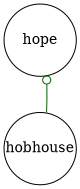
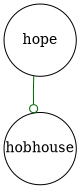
(47, 98) -> (33, 90)
